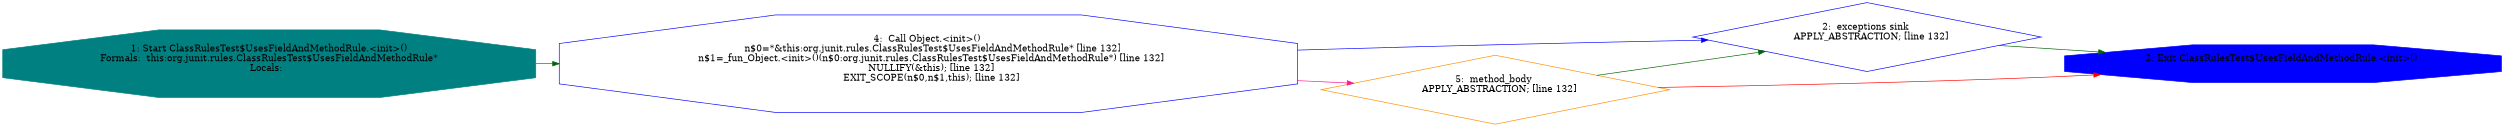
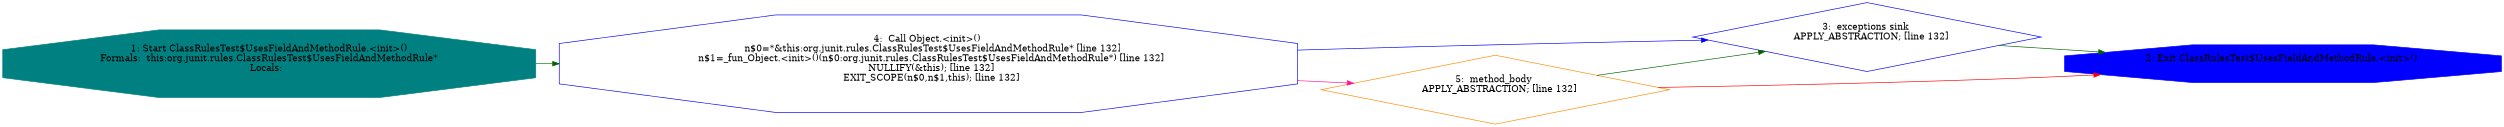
(1867, 37) -> (1867, 37)
